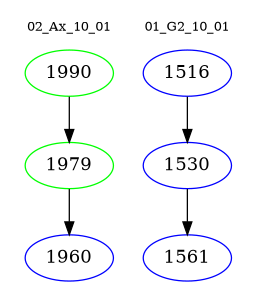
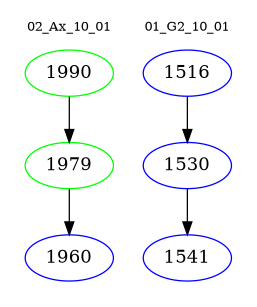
(187, 258) -> (187, 258)
